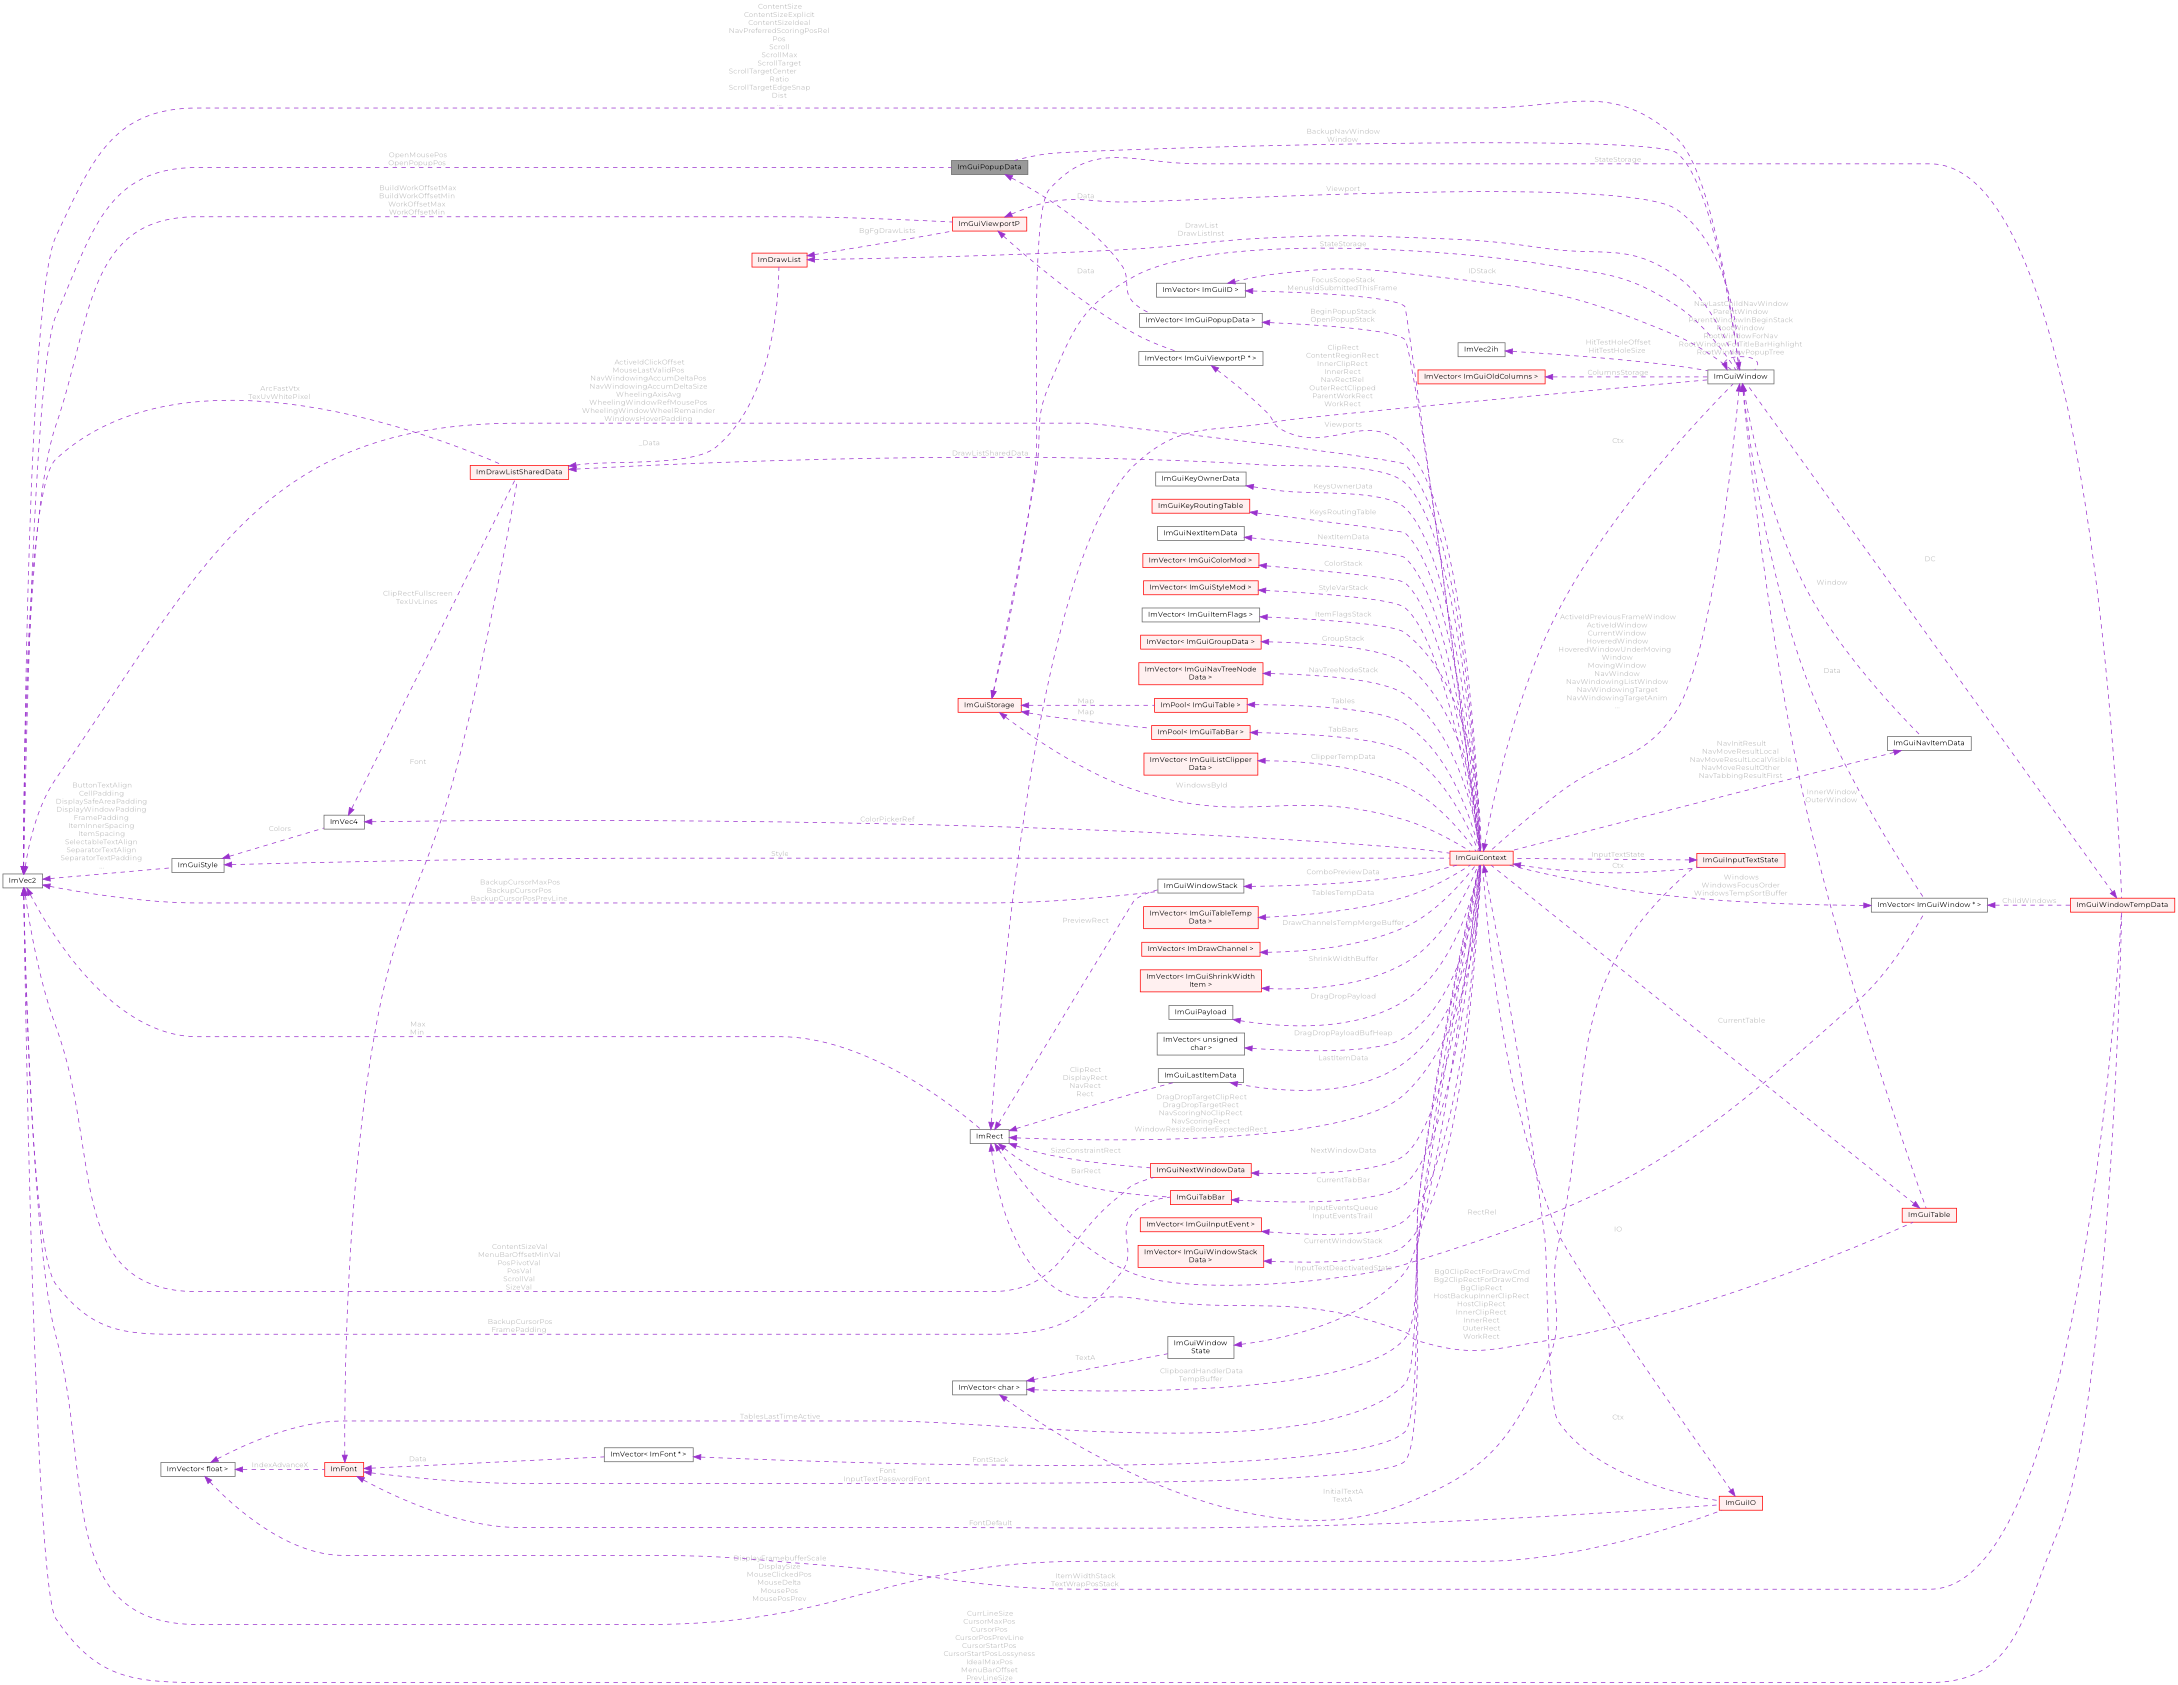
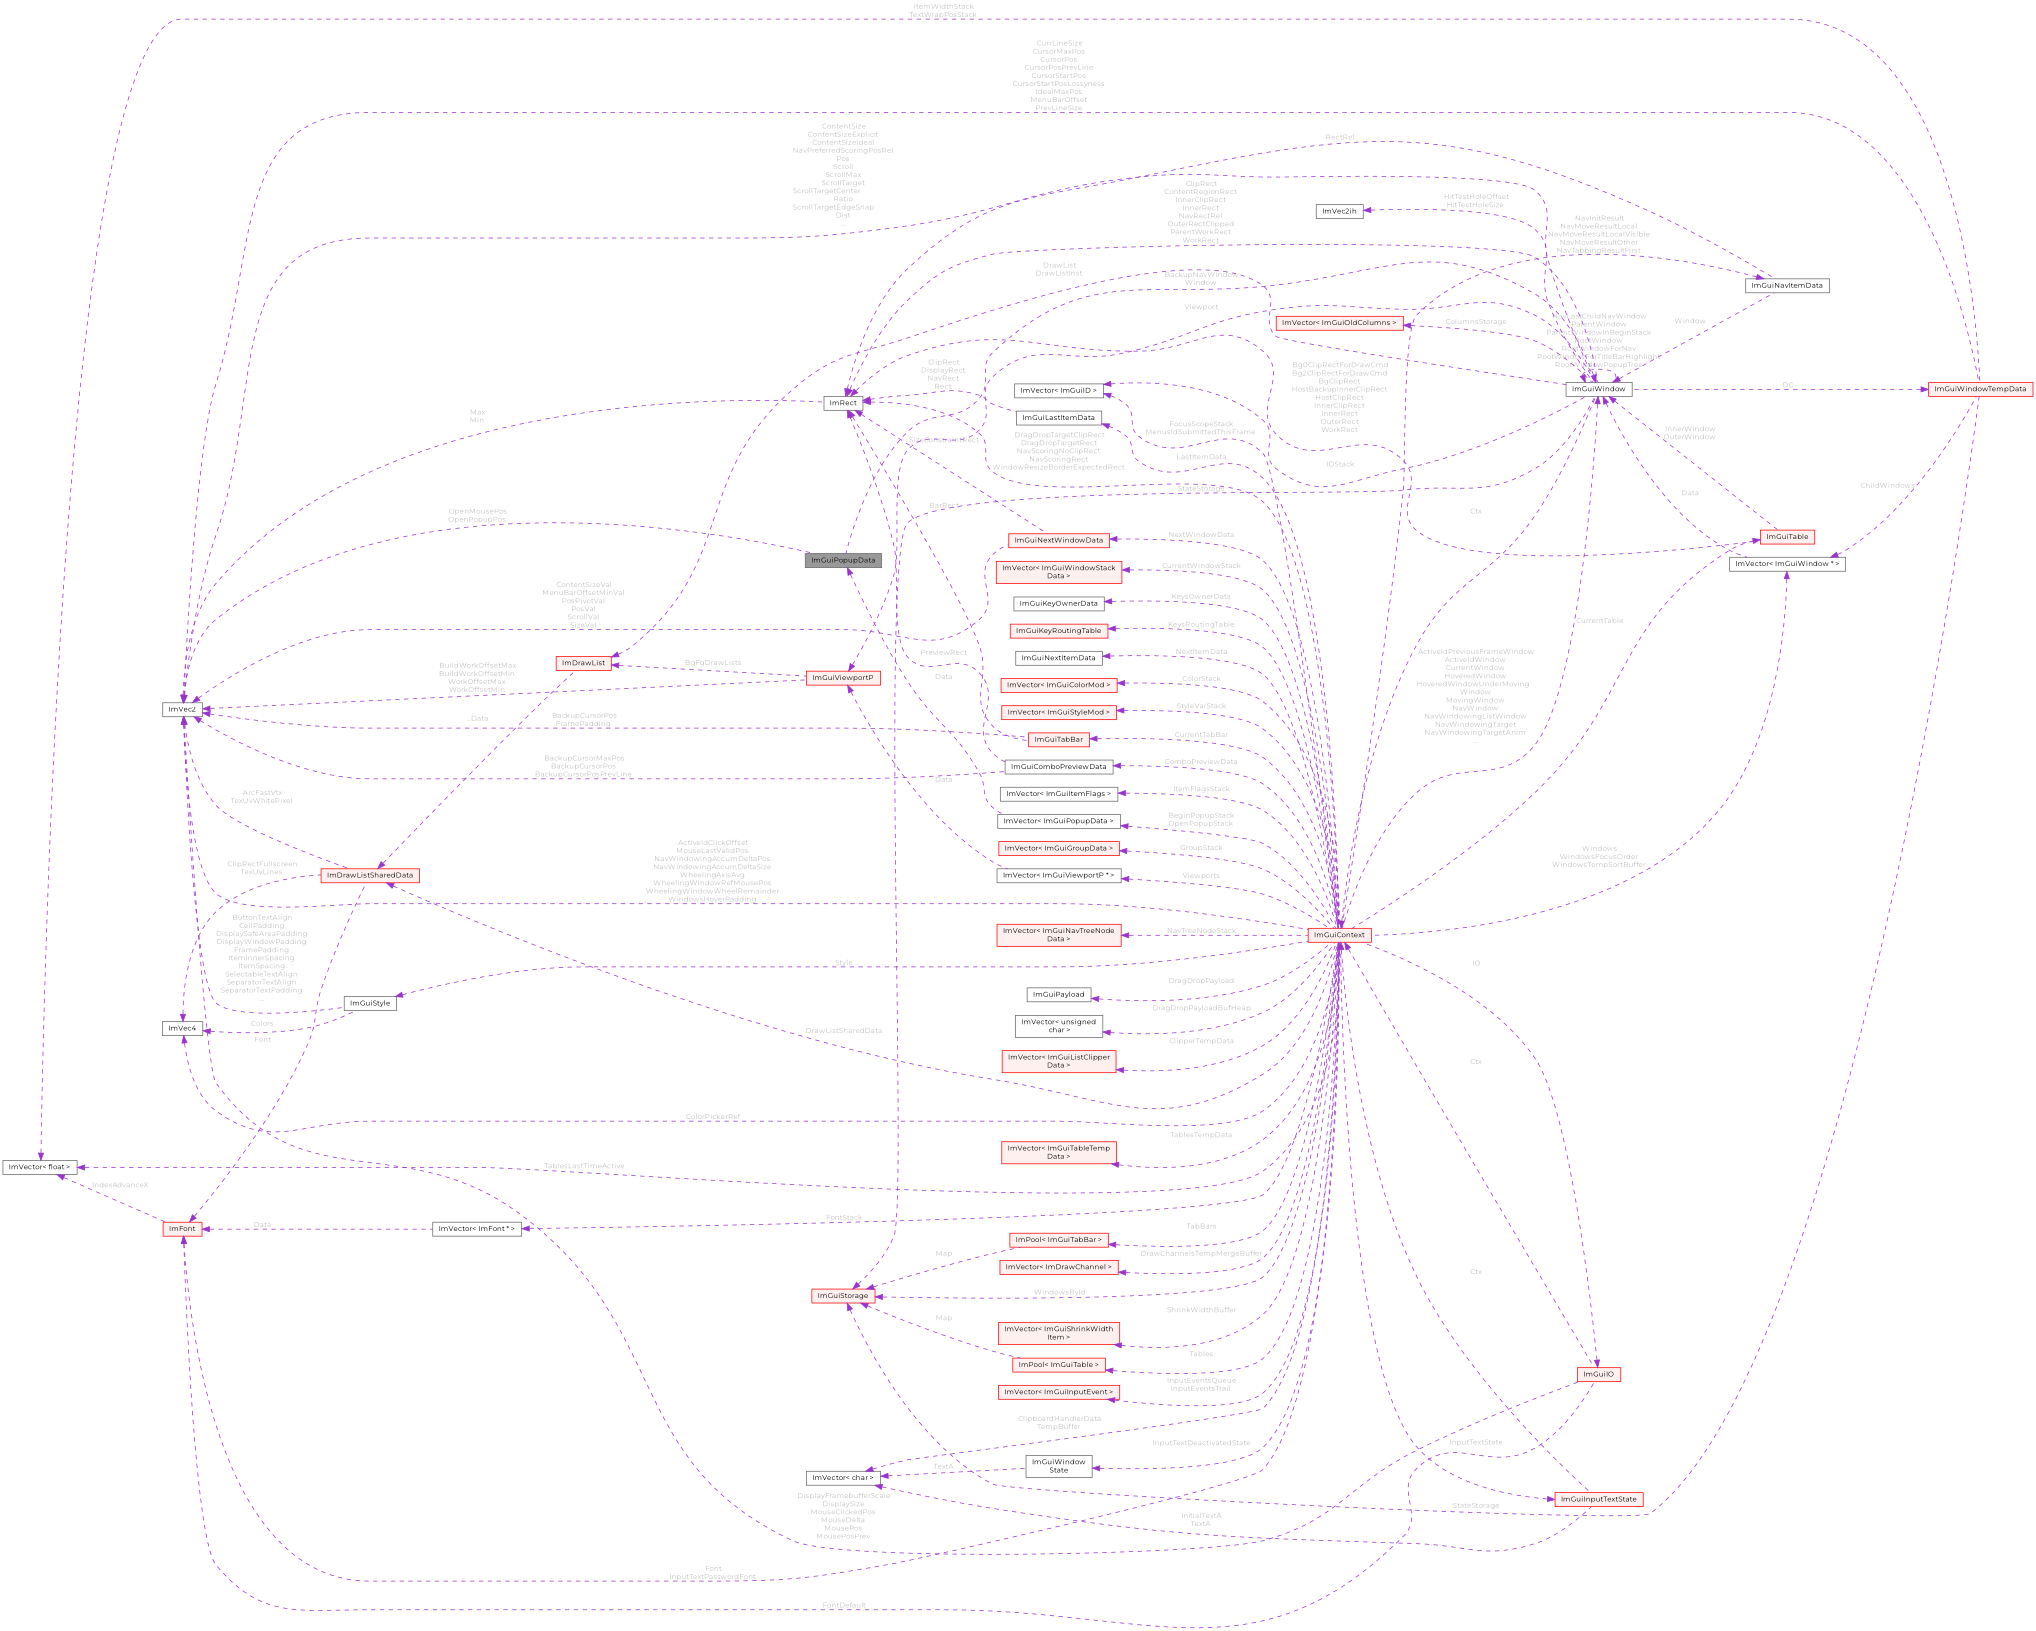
(277, 842) -> (285, 1031)
(1201, 886) -> (1059, 767)
(1492, 1236) -> (1275, 151)
